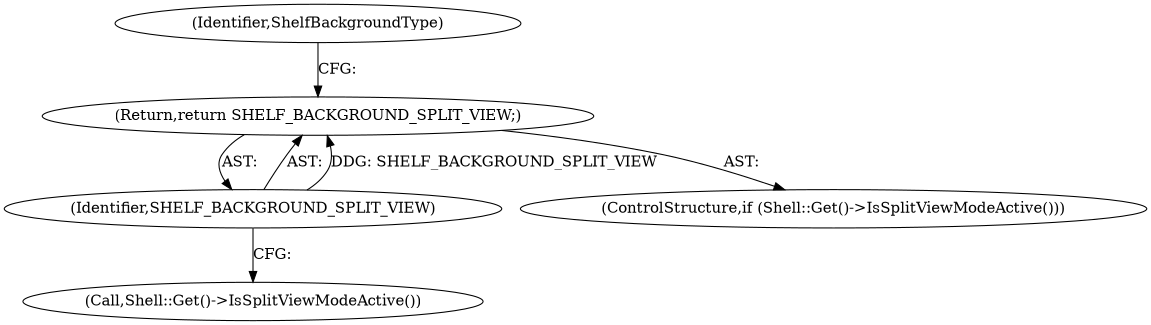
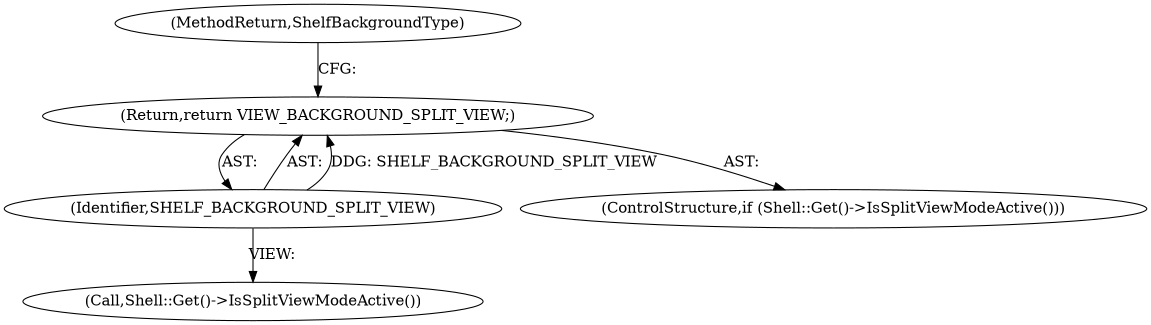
(318, 23) -> (318, 23)
(318, 116) -> (318, 116)
(275, 255) -> (275, 255)
